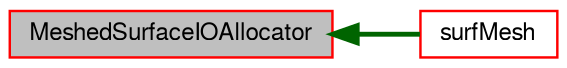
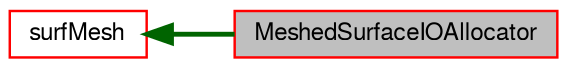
(389, 34) -> (203, 34)
